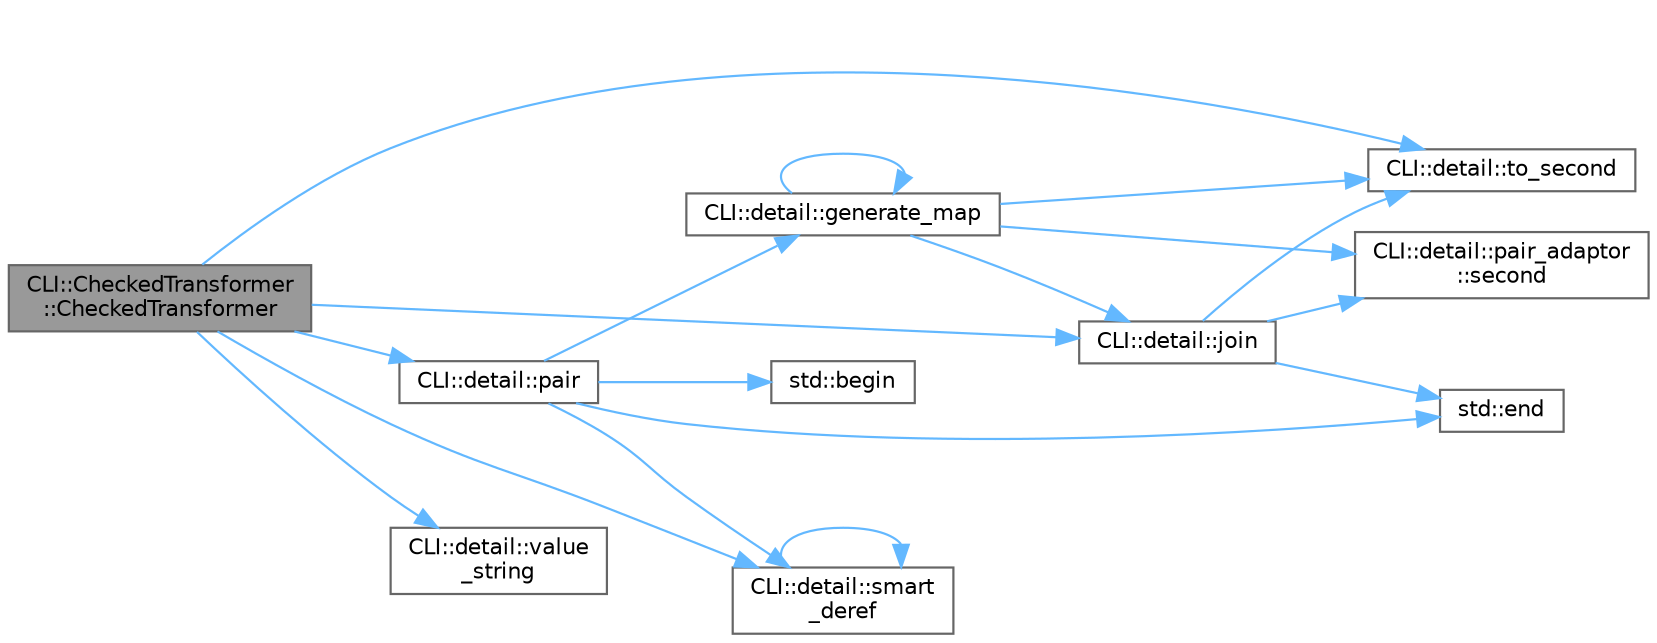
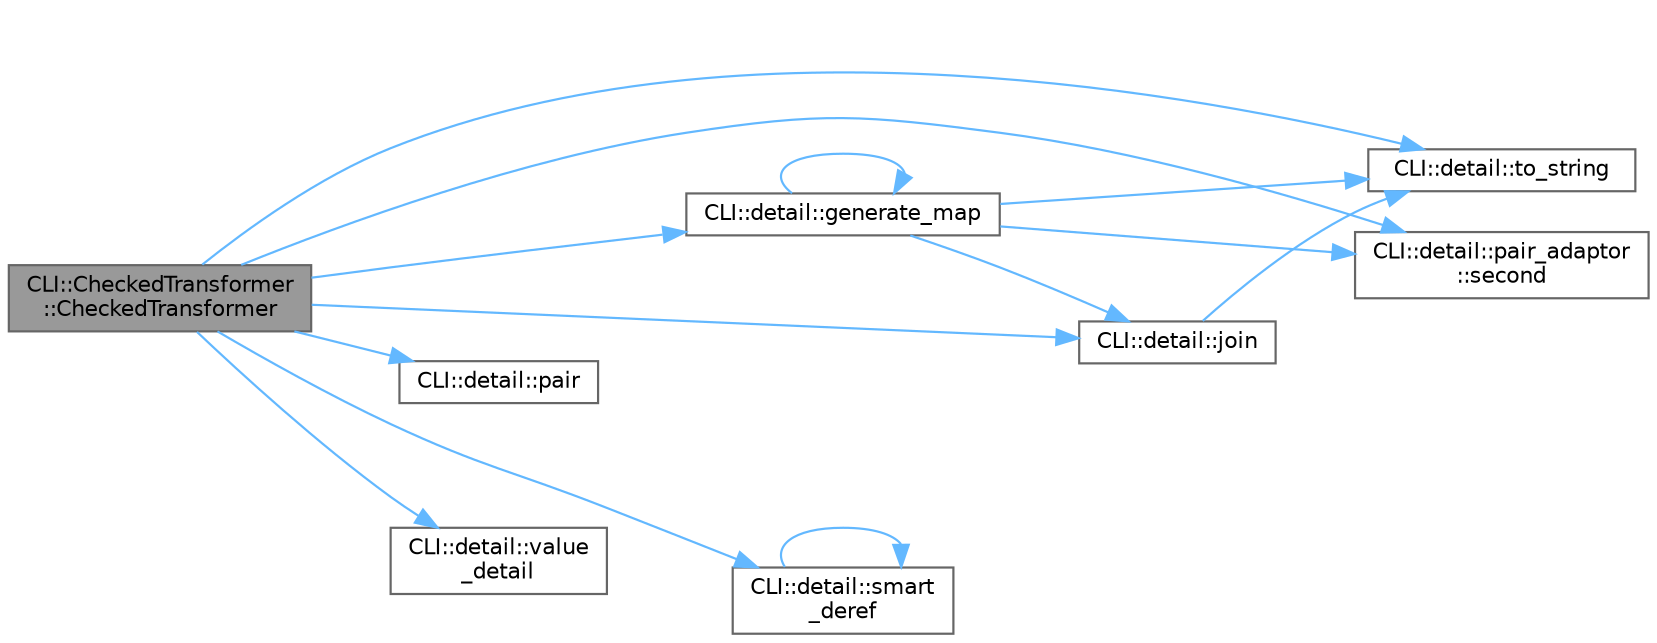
(1502, 170) -> (1502, 170)
(661, 303) -> (487, 255)
(1304, 312) -> (808, 119)
(843, 382) -> none
(1502, 411) -> none
(661, 477) -> none
(499, 561) -> (499, 561)
